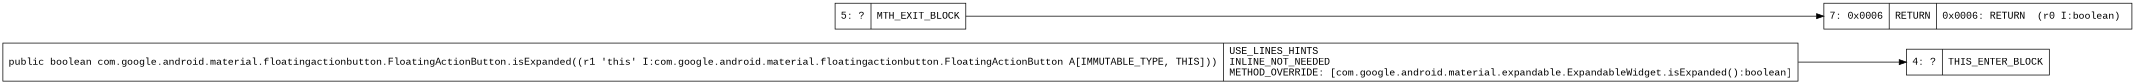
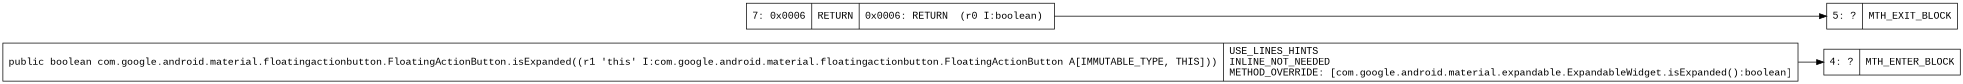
(1391, 16) -> (1437, 16)
(1996, 62) -> (1910, 62)
